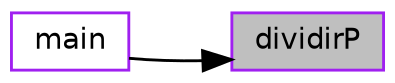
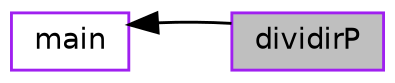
(166, 60) -> (195, 22)
